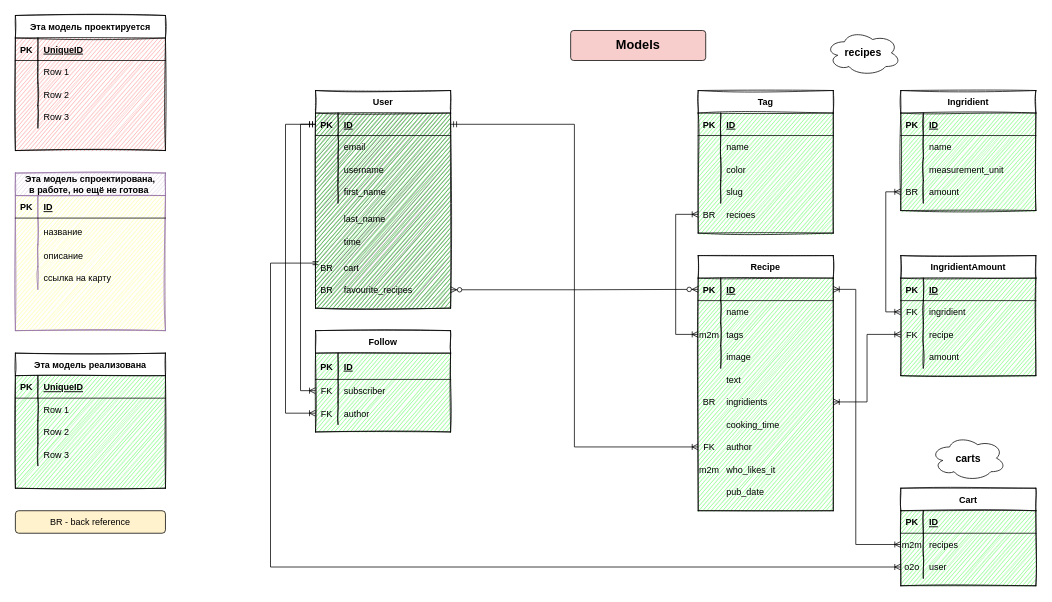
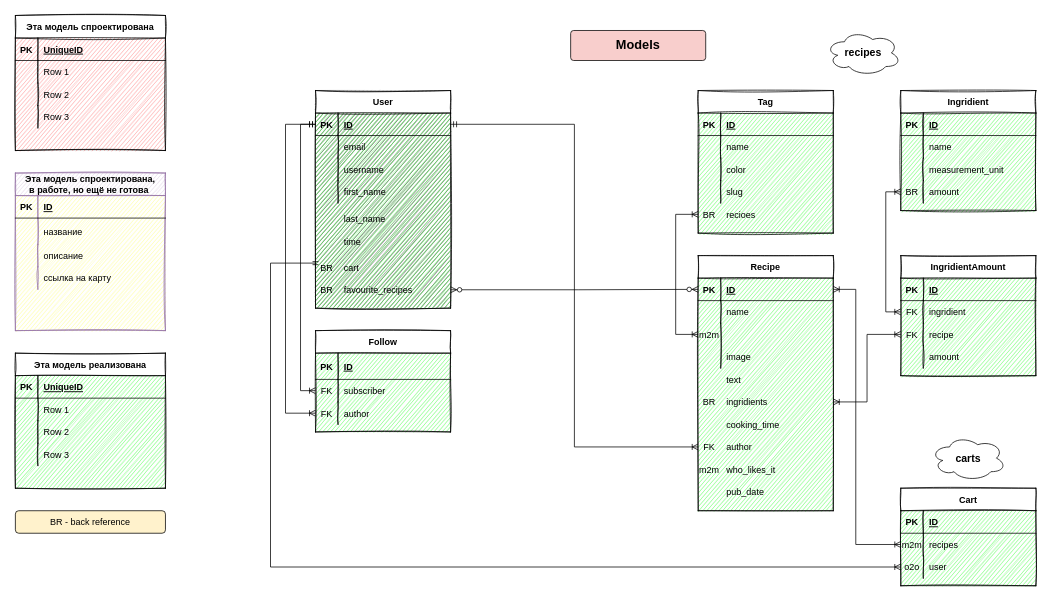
(90, 27) -> (90, 27)
(777, 334) -> none
